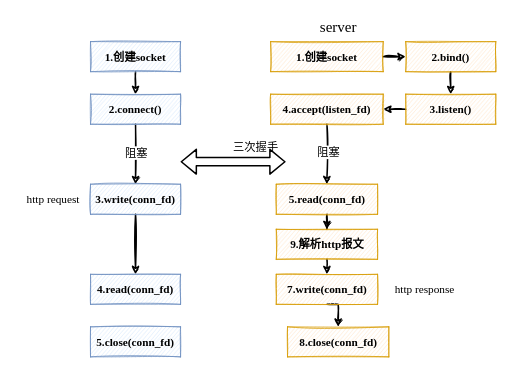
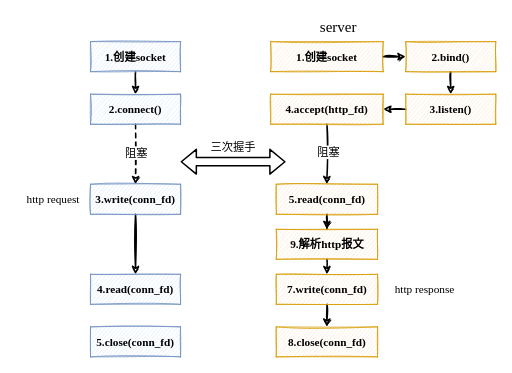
(327, 109) -> (327, 109)
(135, 133) -> (135, 133)
(255, 147) -> (233, 147)
(338, 342) -> (327, 342)
